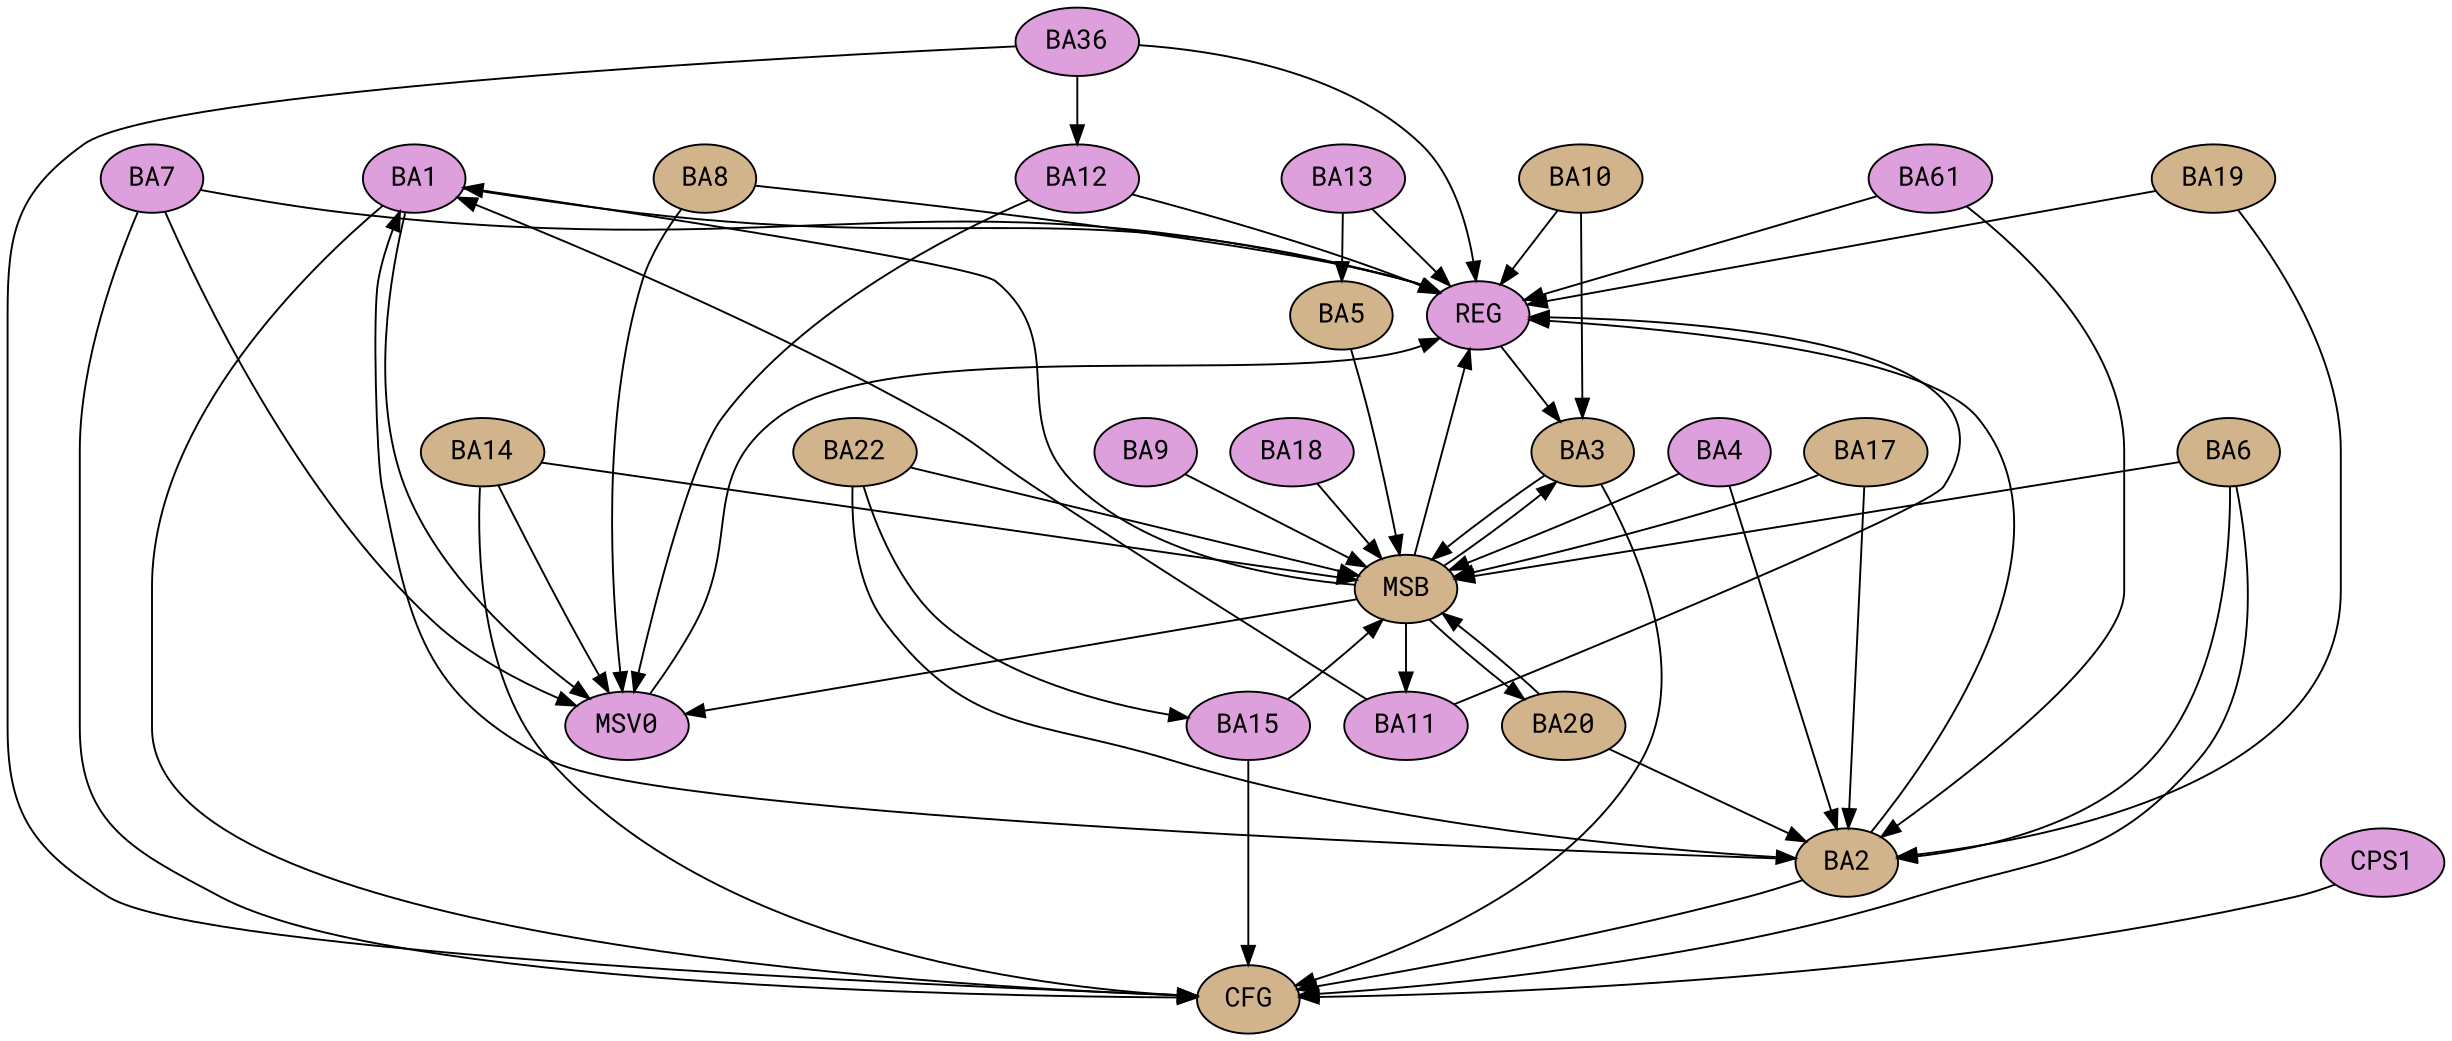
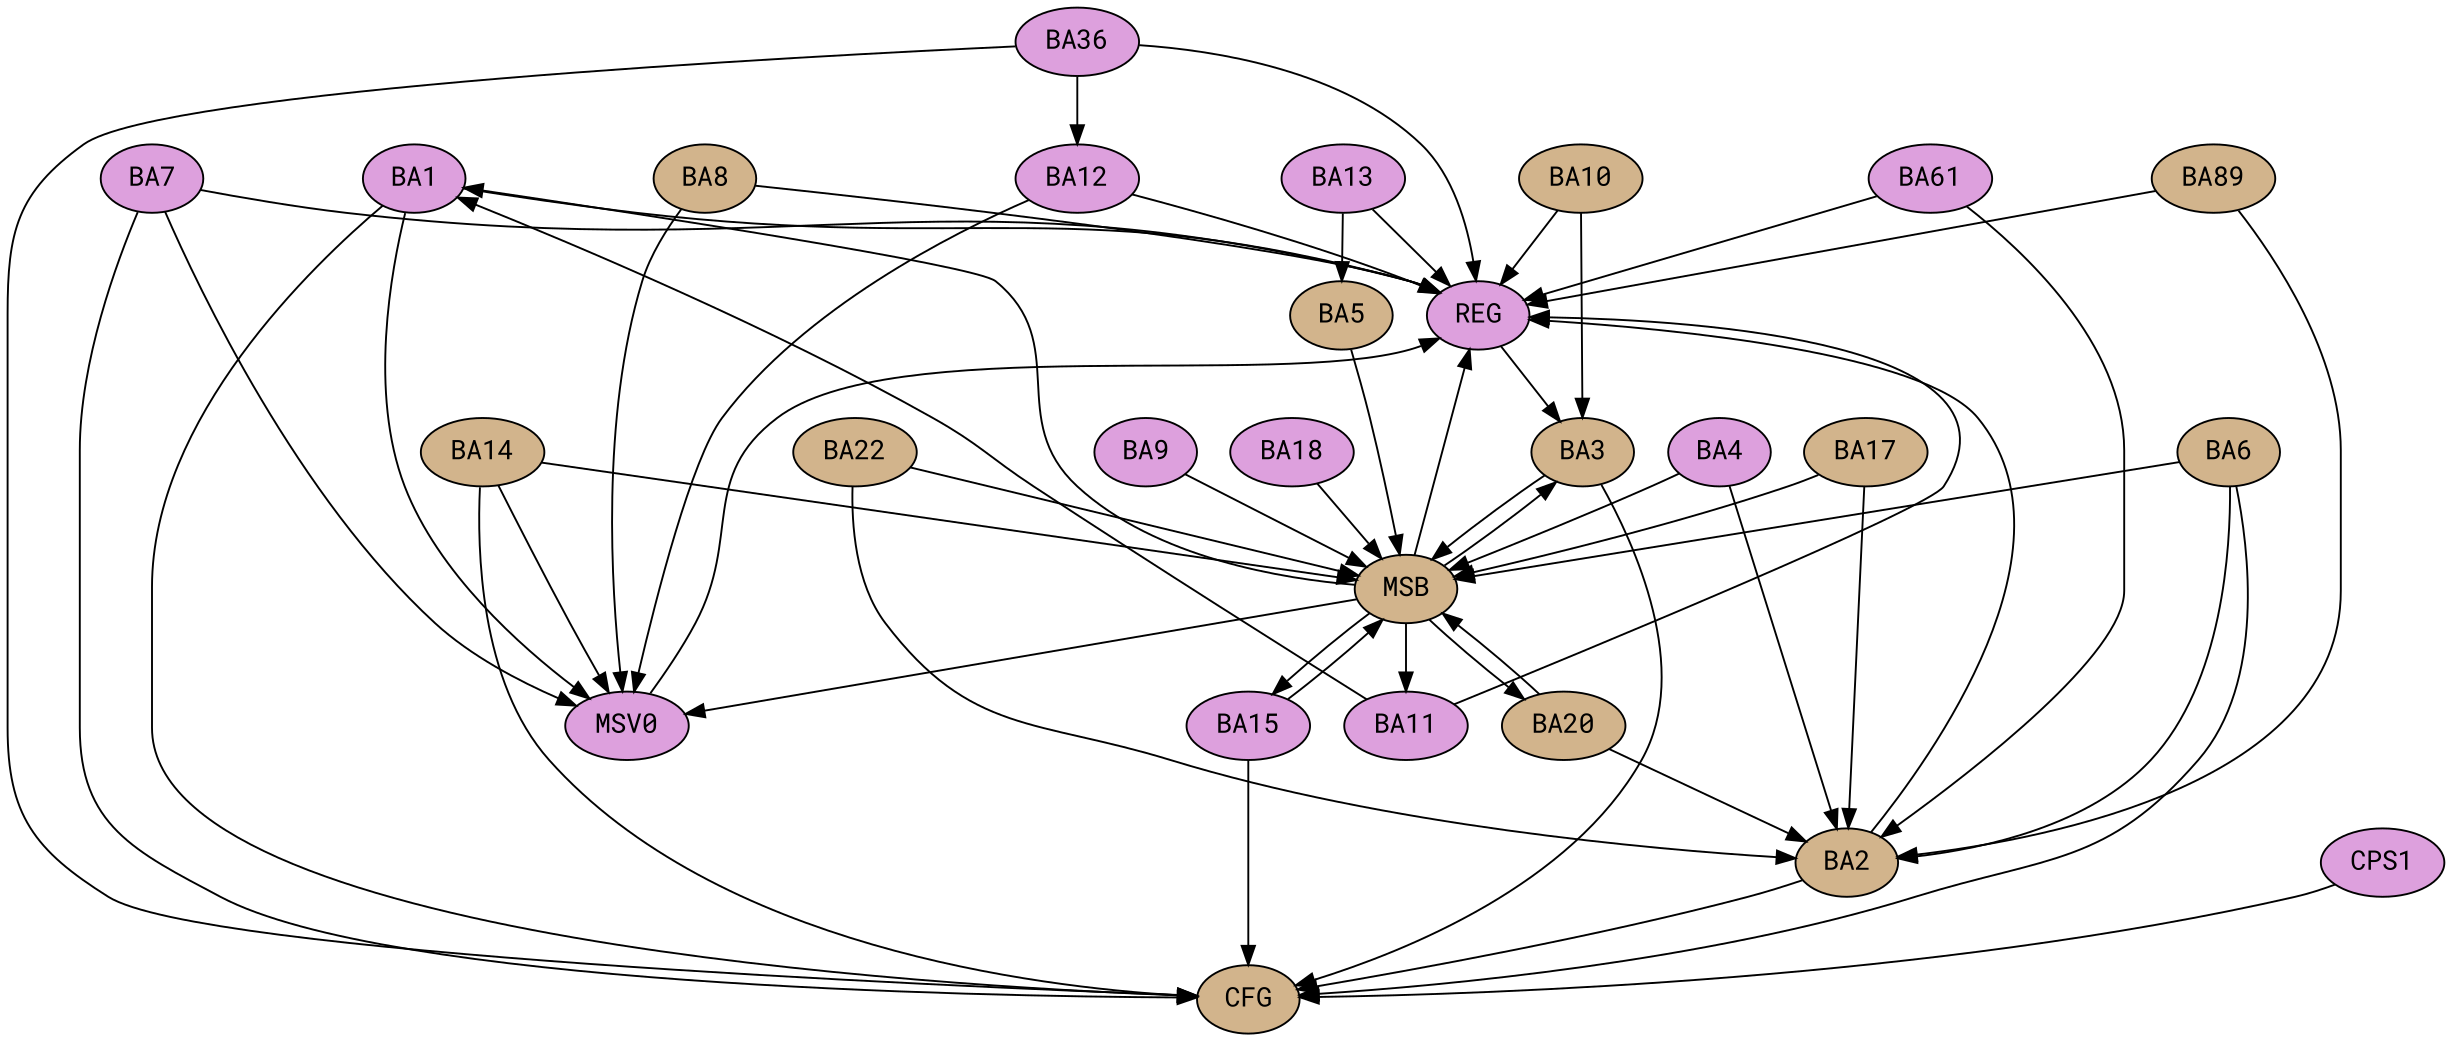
(2214, 179) -> (2214, 179)
(978, 648) -> (1328, 646)
(873, 809) -> none
